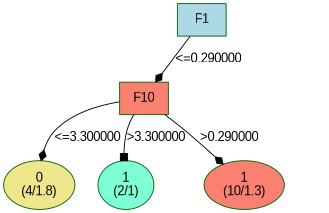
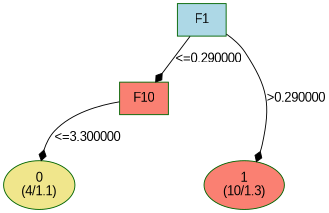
(191, 135) -> (263, 87)
(39, 185) -> (39, 185)
(126, 185) -> none
